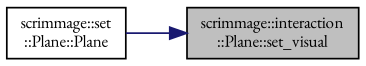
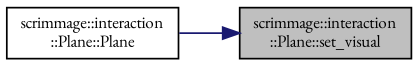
(66, 33) -> (93, 33)
